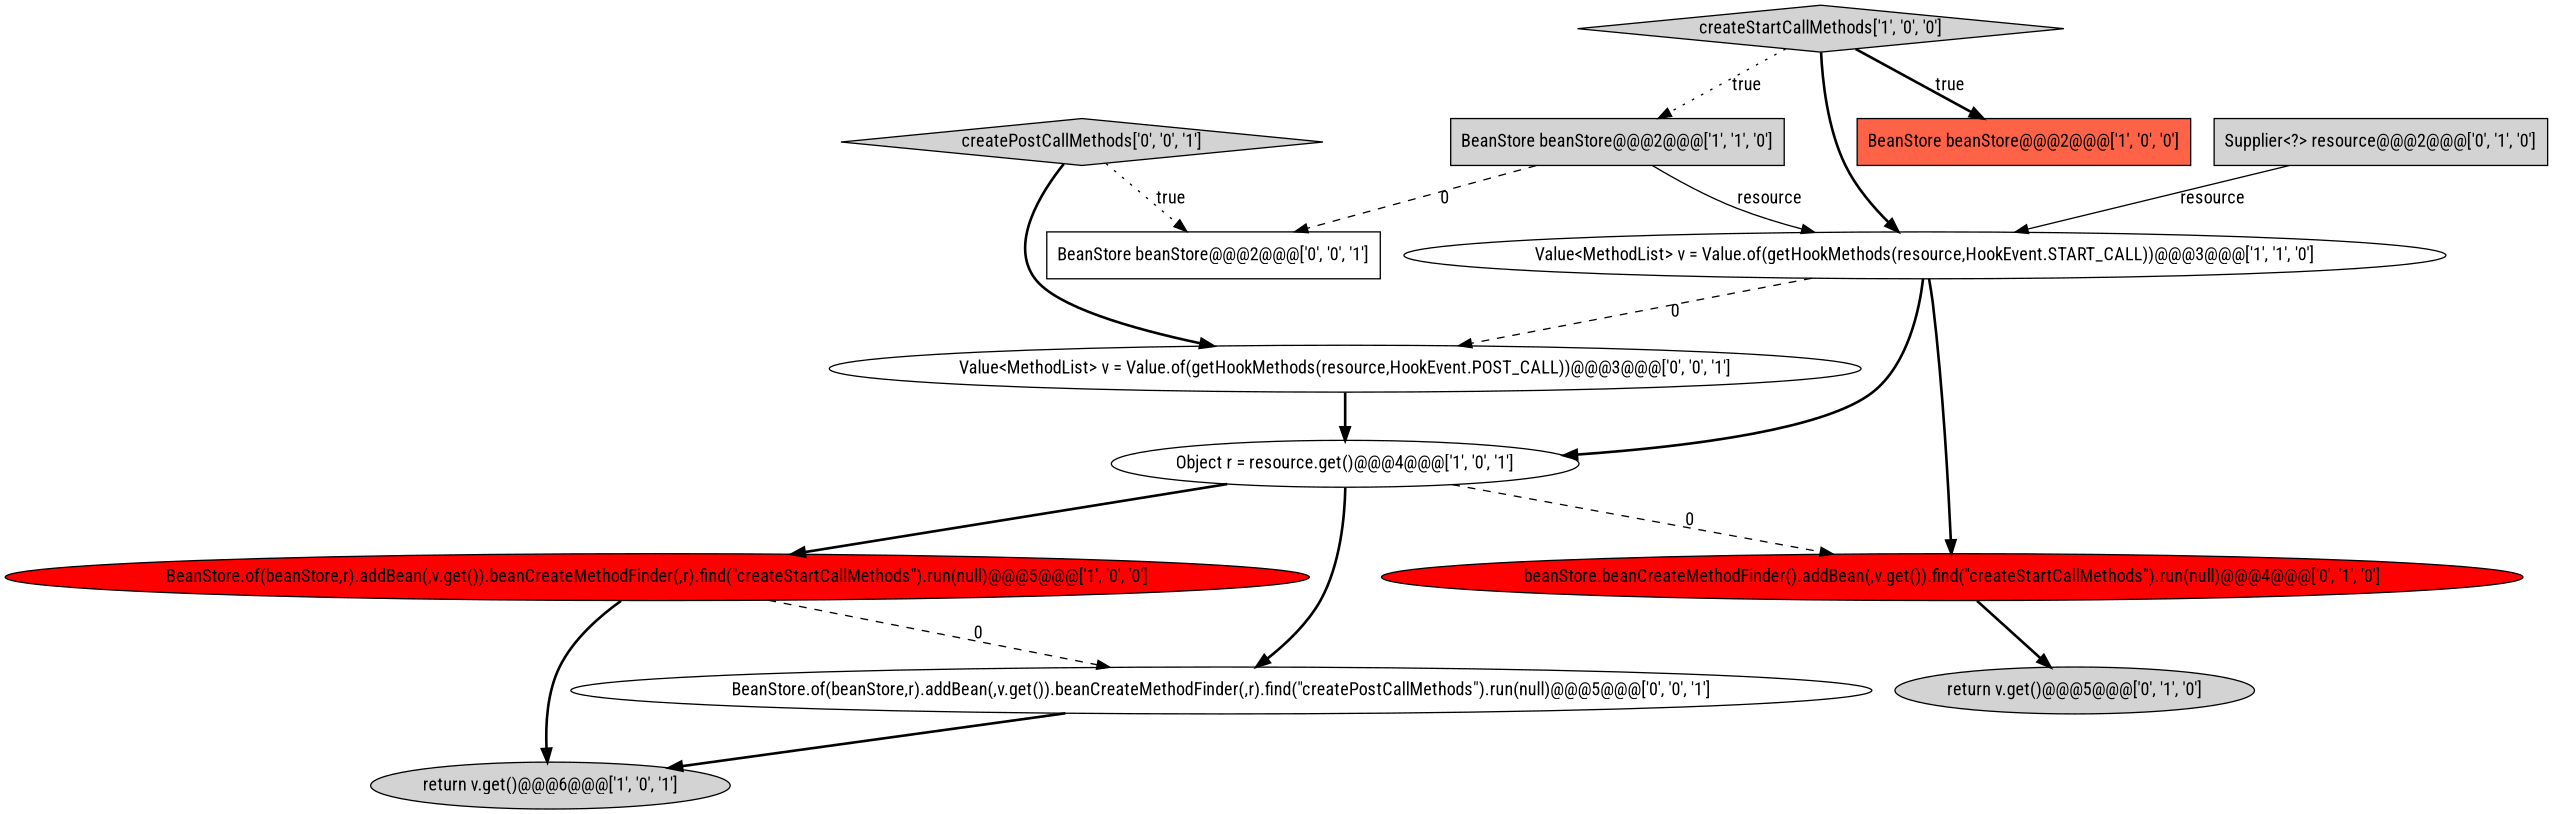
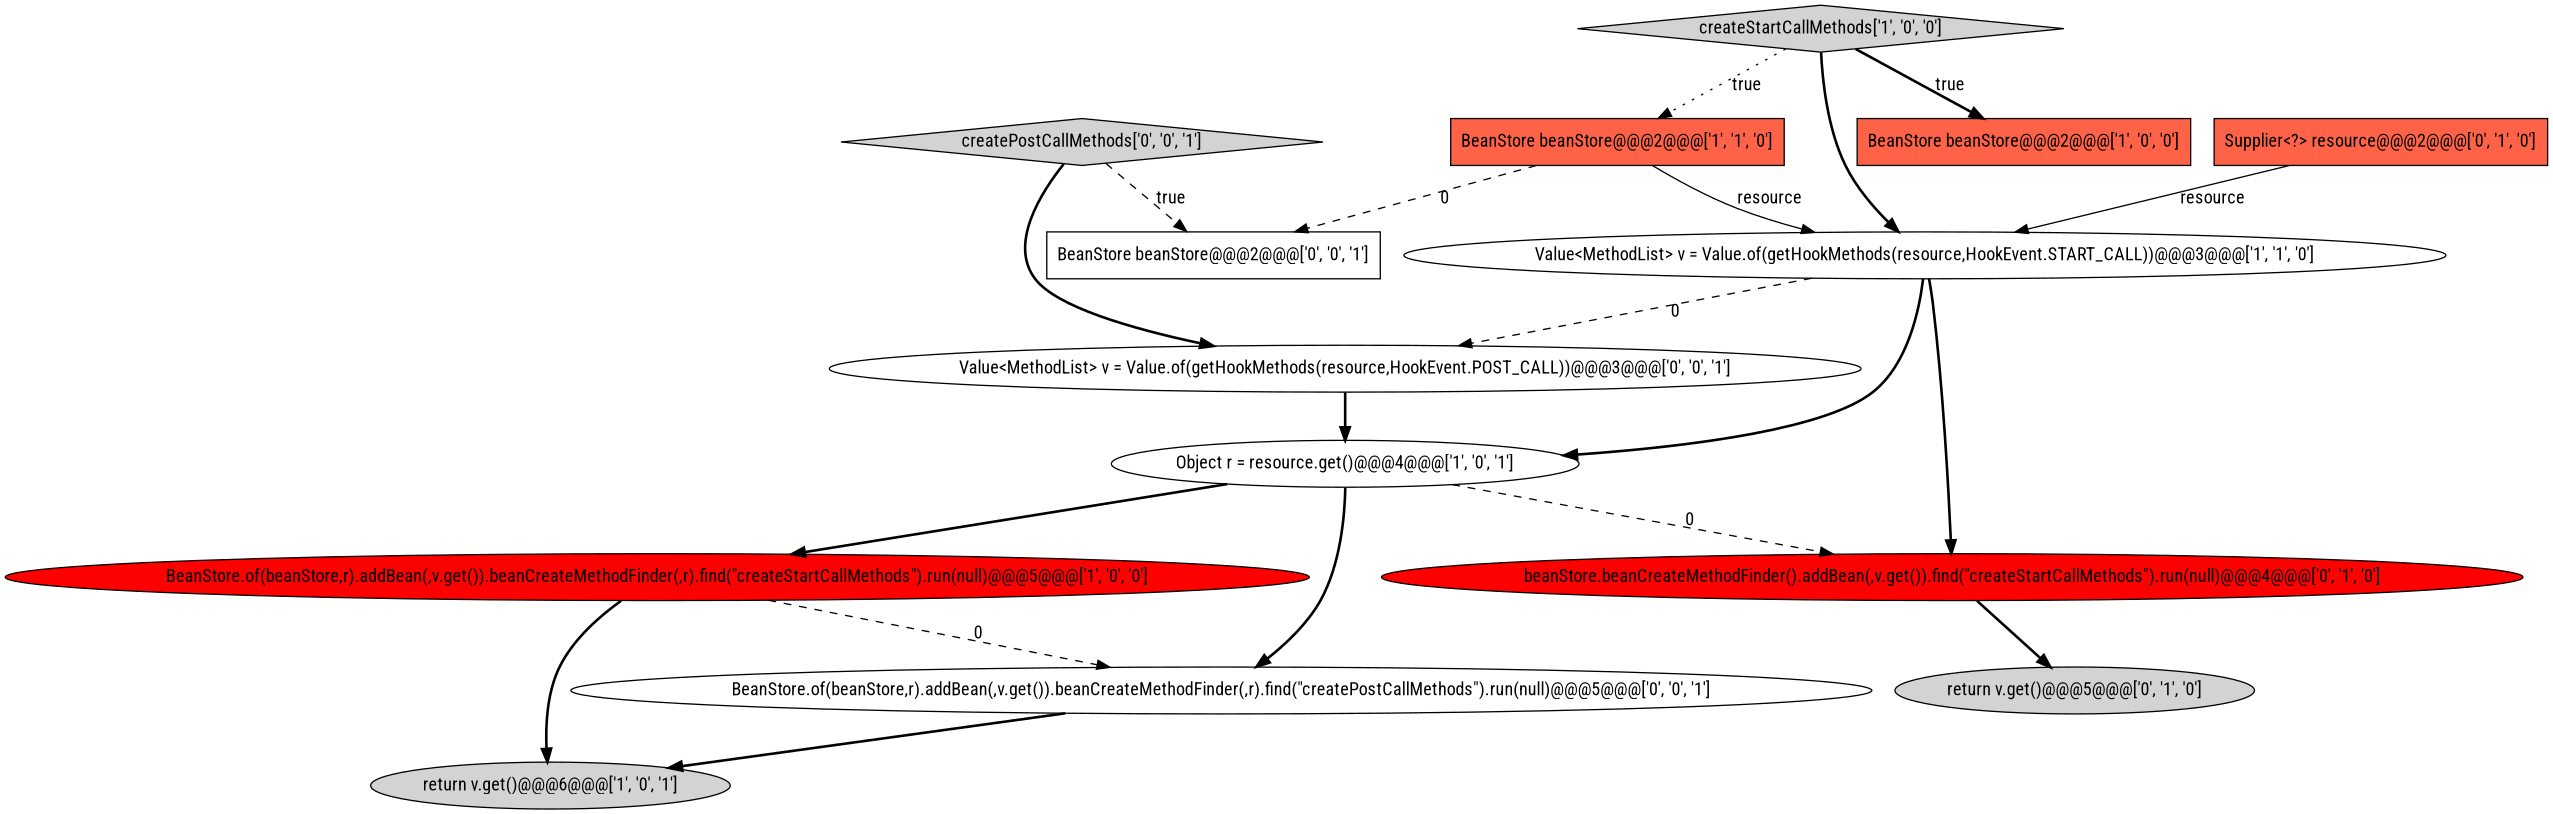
(1617, 142) -> (1617, 142)
(2381, 142) -> (2381, 142)
(1141, 193) -> (1141, 193)
